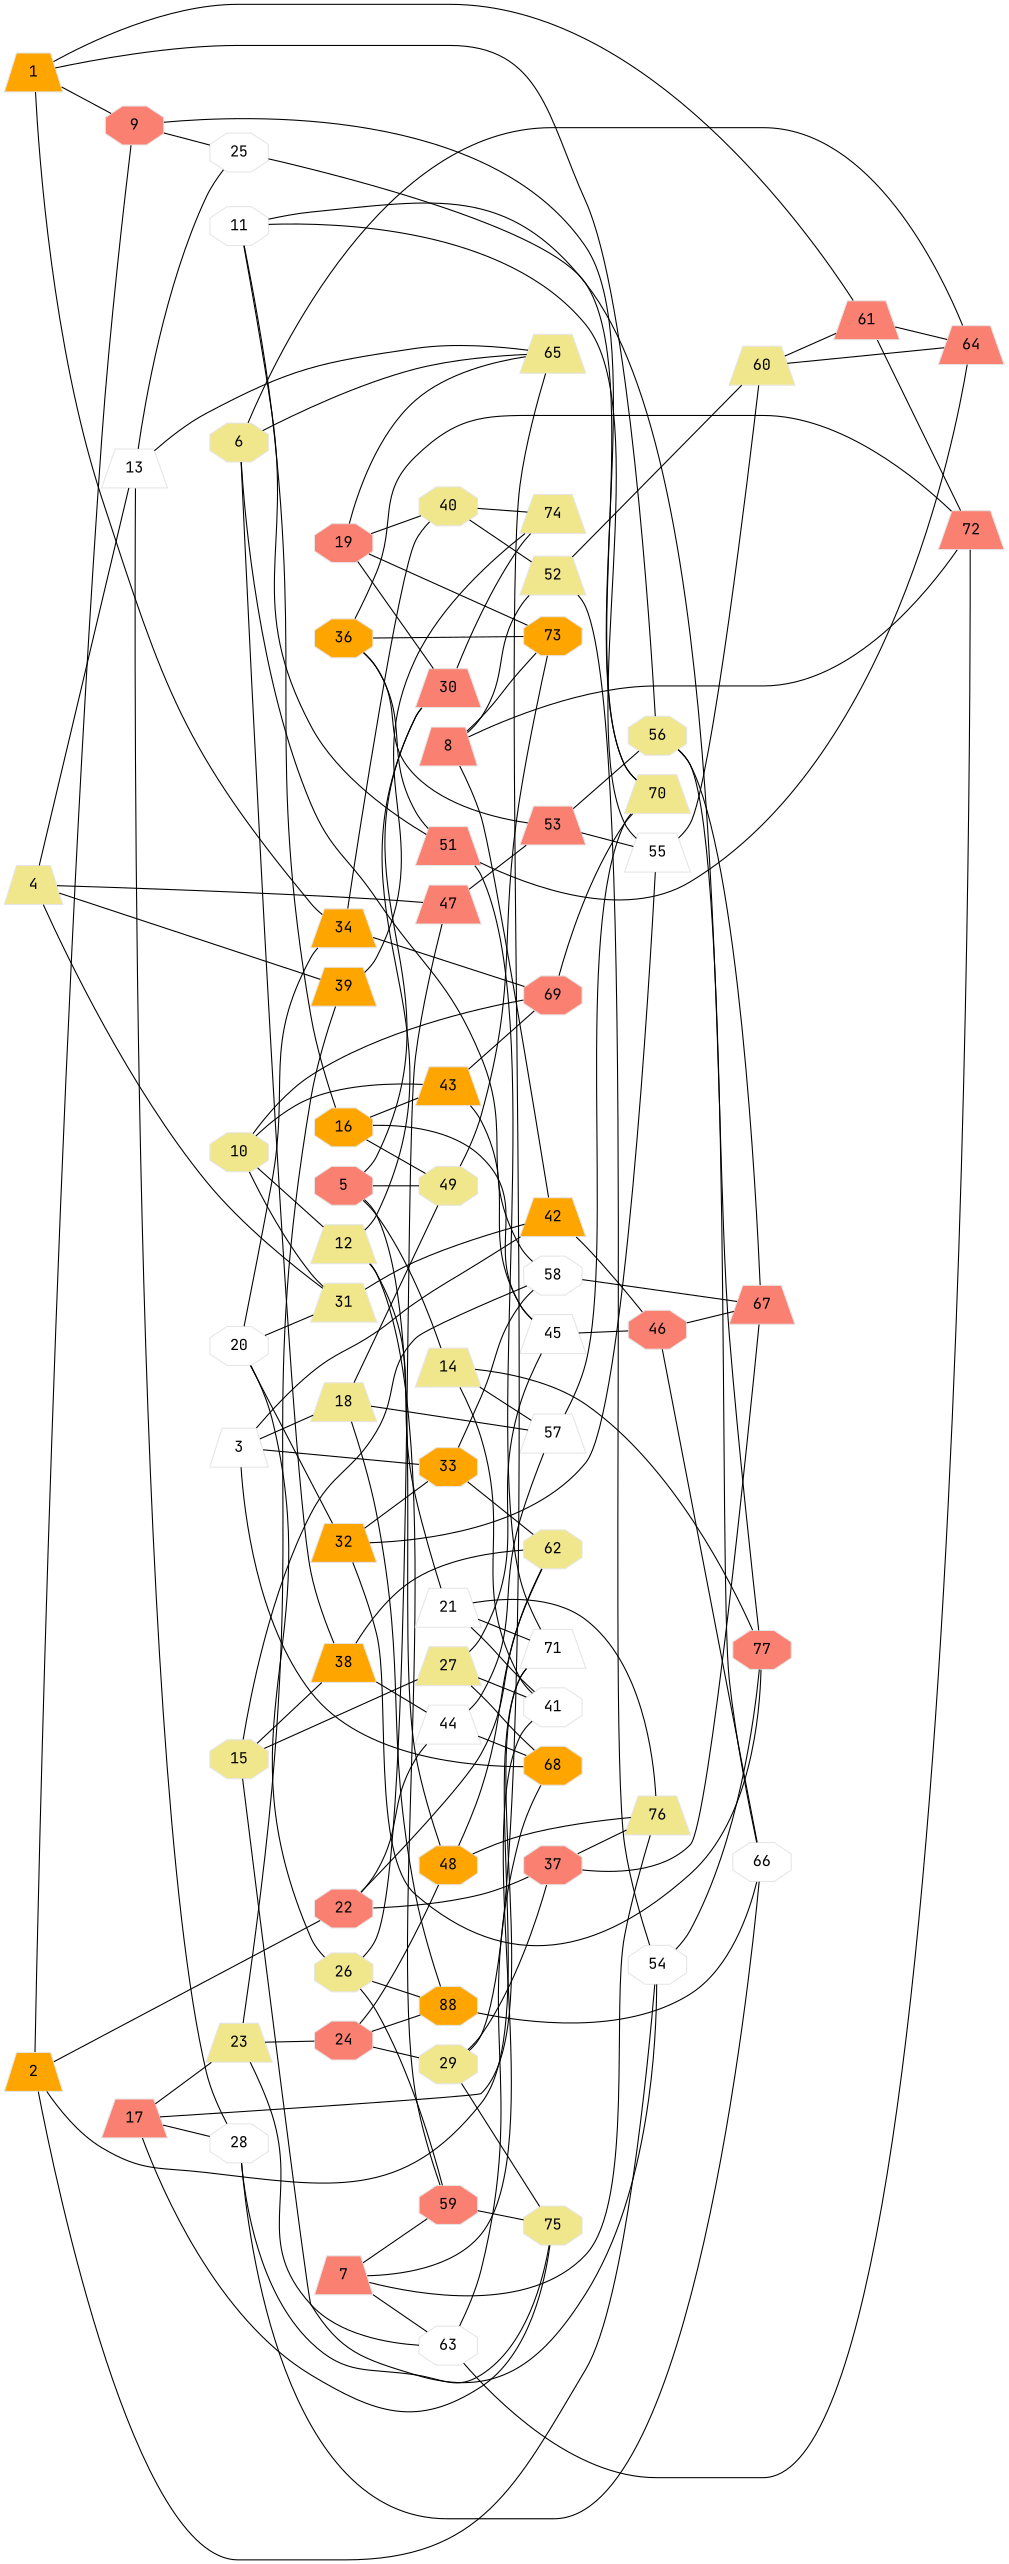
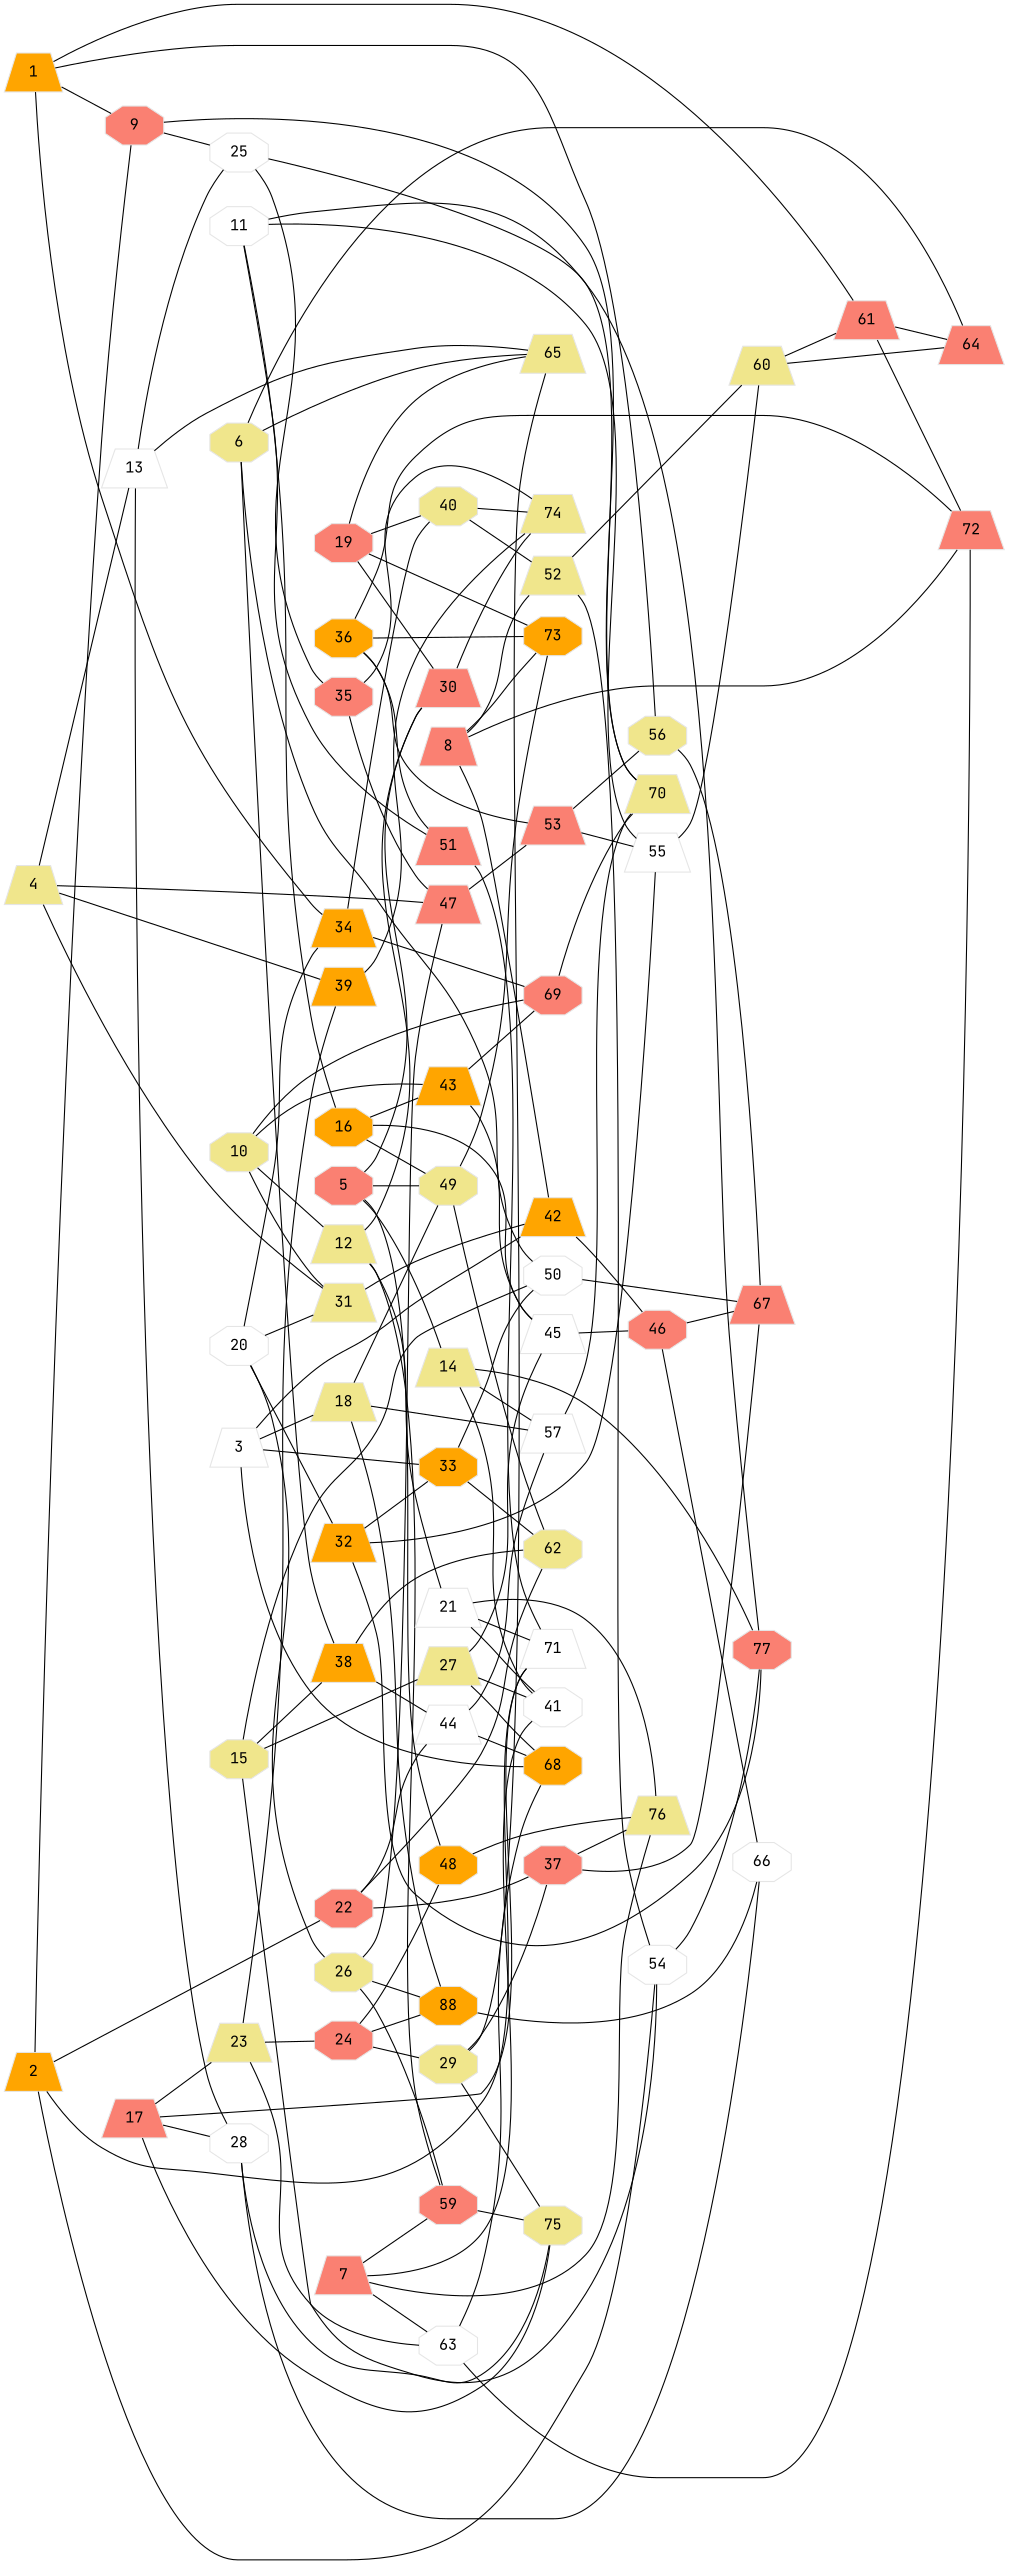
none -> (344, 697)
(825, 747) -> none
(553, 1276) -> (553, 1276)
(723, 1349) -> none
(492, 1750) -> (489, 1353)
